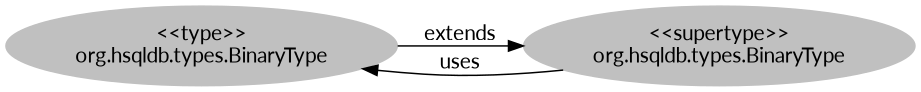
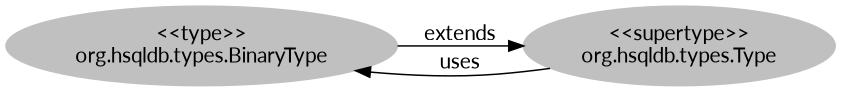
(719, 46) -> (679, 46)
